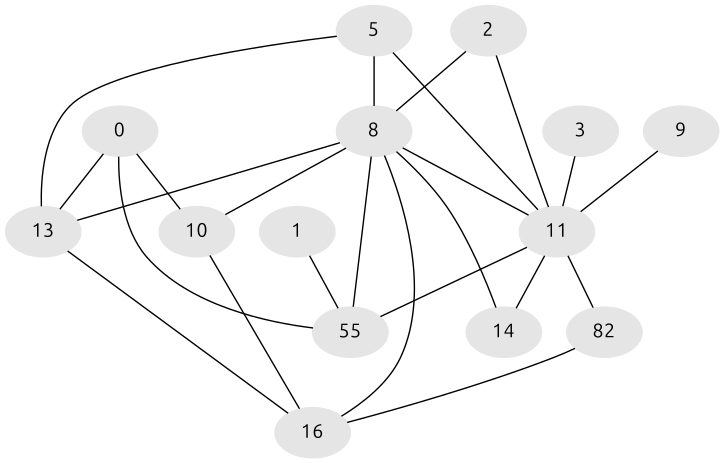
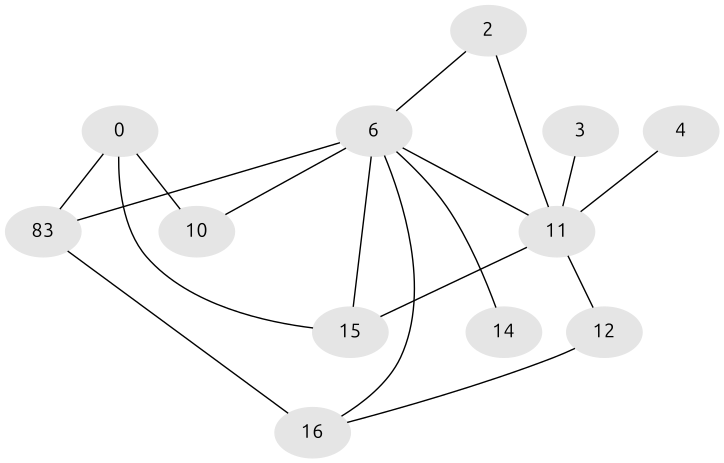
(374, 31) -> none
(374, 131) -> (374, 131)
(681, 131) -> (681, 131)
(43, 232) -> (43, 232)
(297, 232) -> none
(530, 282) -> none
(255, 332) -> none
(350, 332) -> (350, 332)
(604, 332) -> (604, 332)
